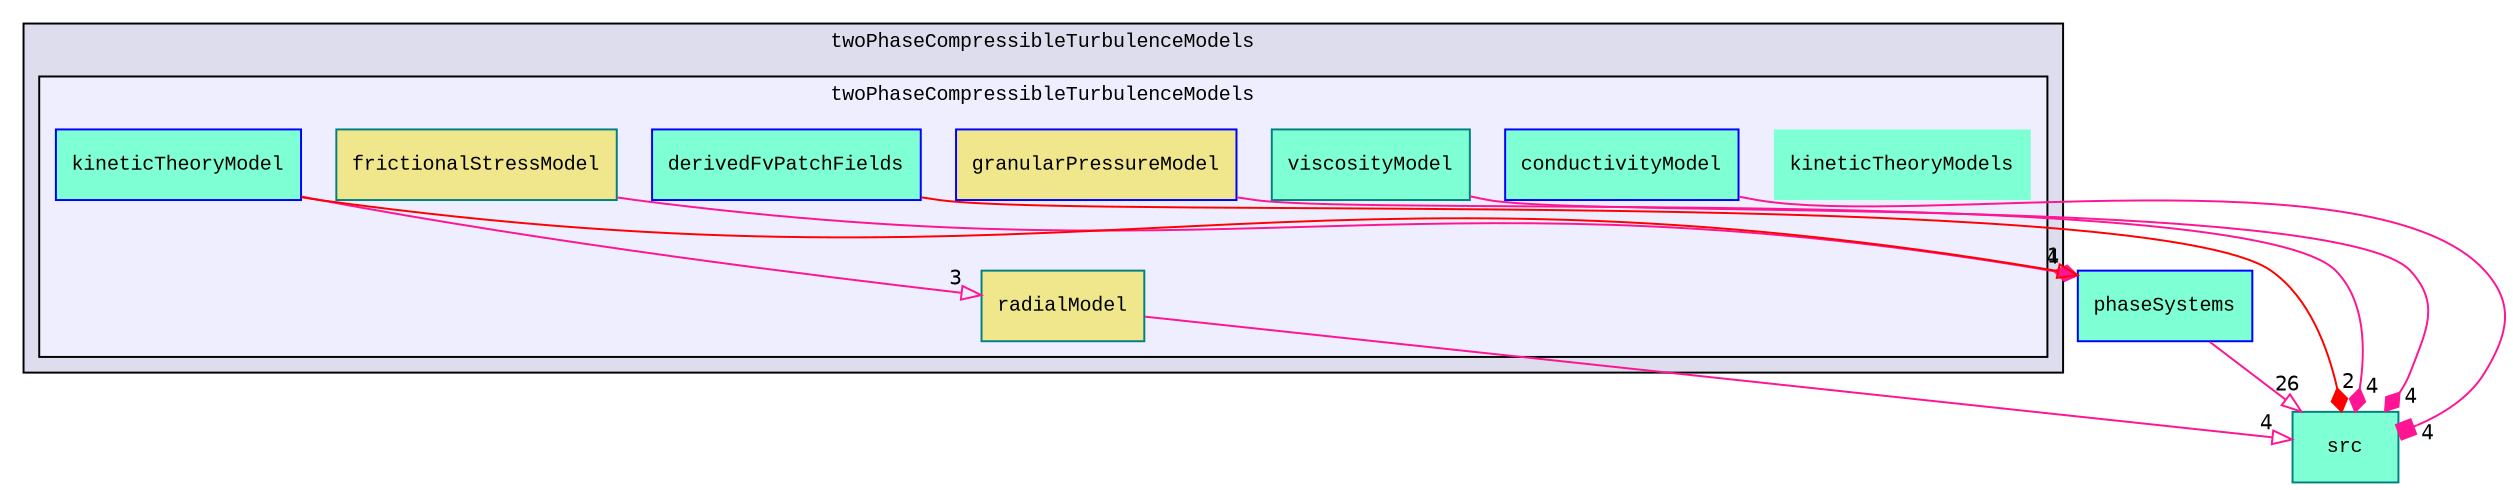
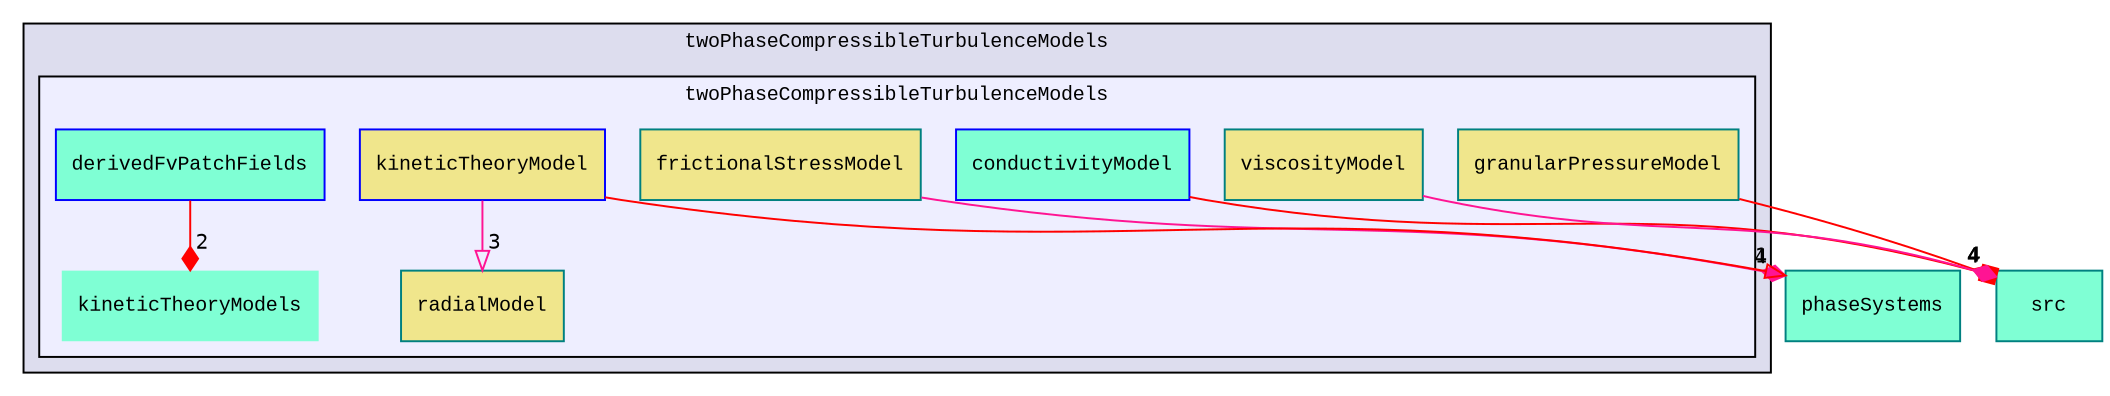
(178, 165) -> (482, 165)
(1096, 165) -> (1598, 165)
(1371, 165) -> (1324, 165)
(2218, 202) -> (1505, 224)
(1852, 211) -> (1857, 231)
(1668, 212) -> (190, 224)
(2165, 306) -> (1873, 306)
(2248, 371) -> none
(1793, 386) -> none
